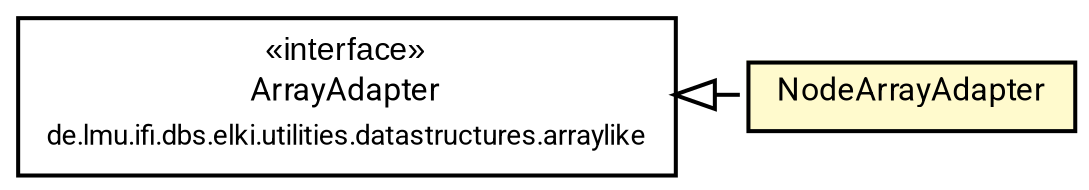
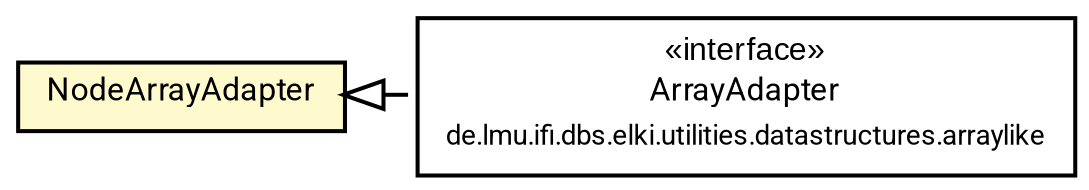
(731, 95) -> (399, 95)
